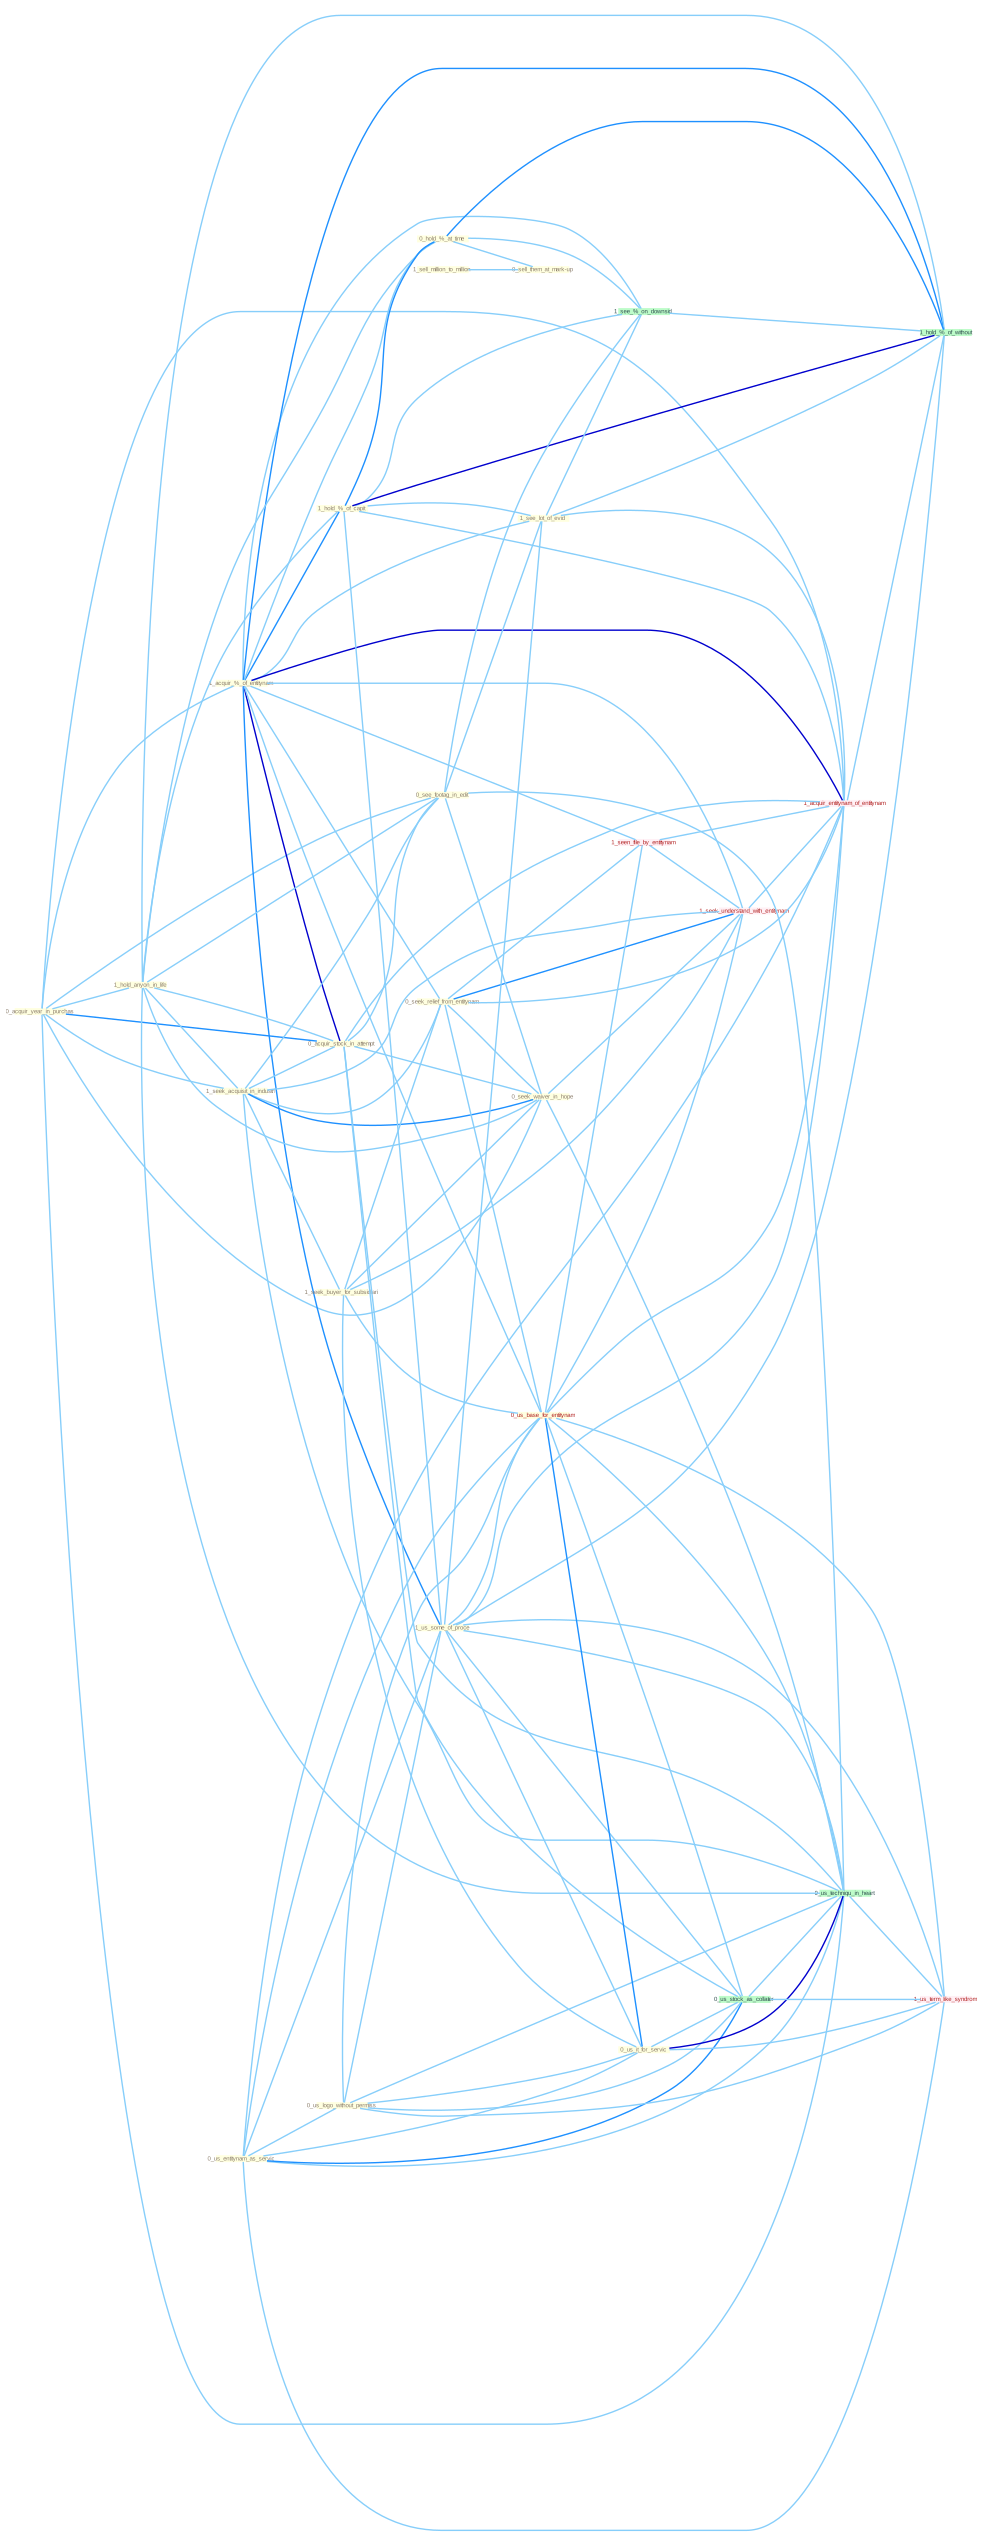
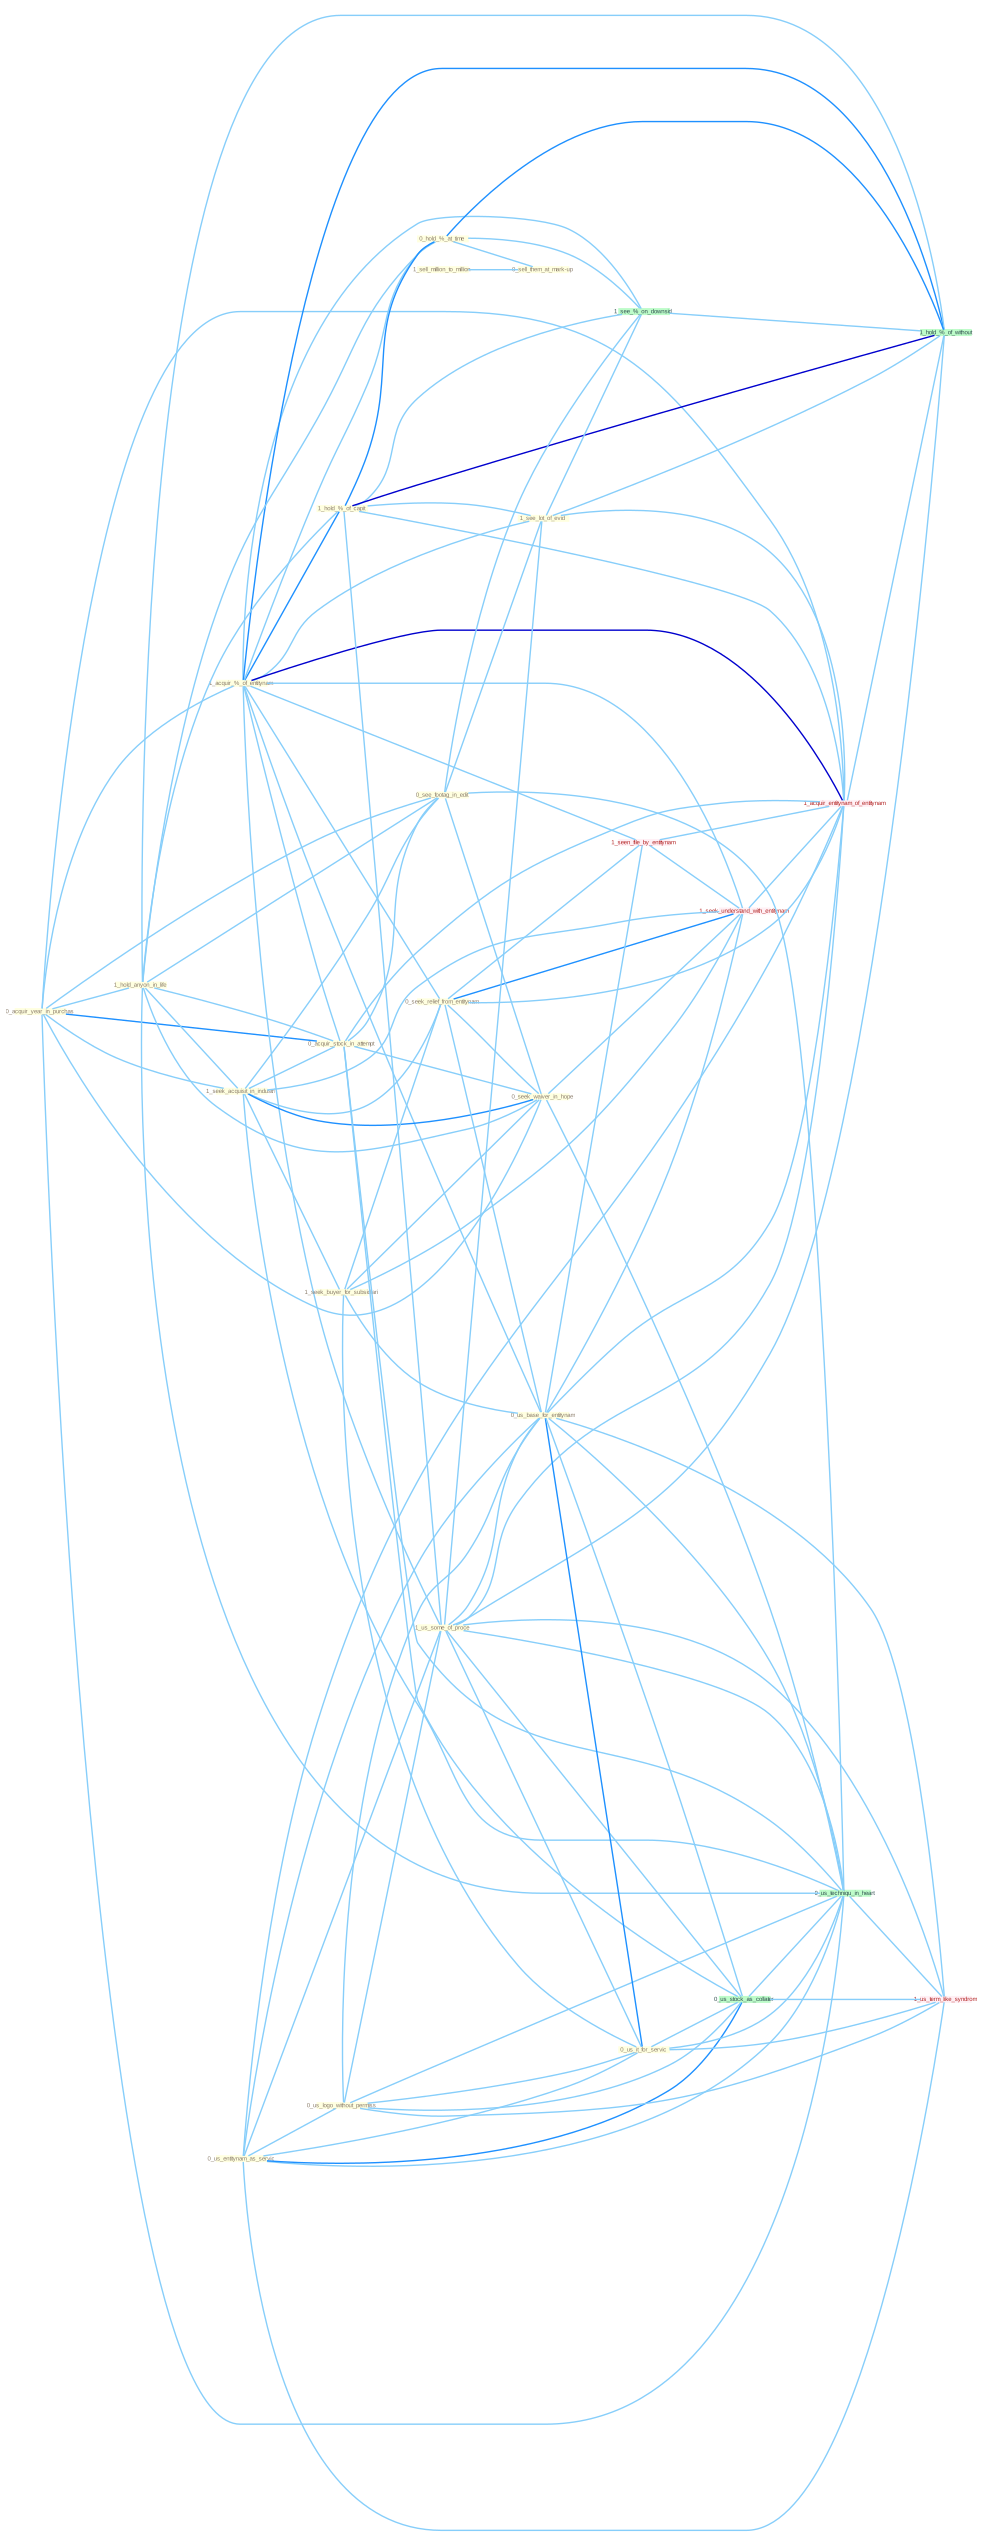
(289, 864) -> (289, 864)
(281, 1120) -> (281, 1120)
(544, 1415) -> (544, 1415)
(773, 2012) -> (773, 2012)
